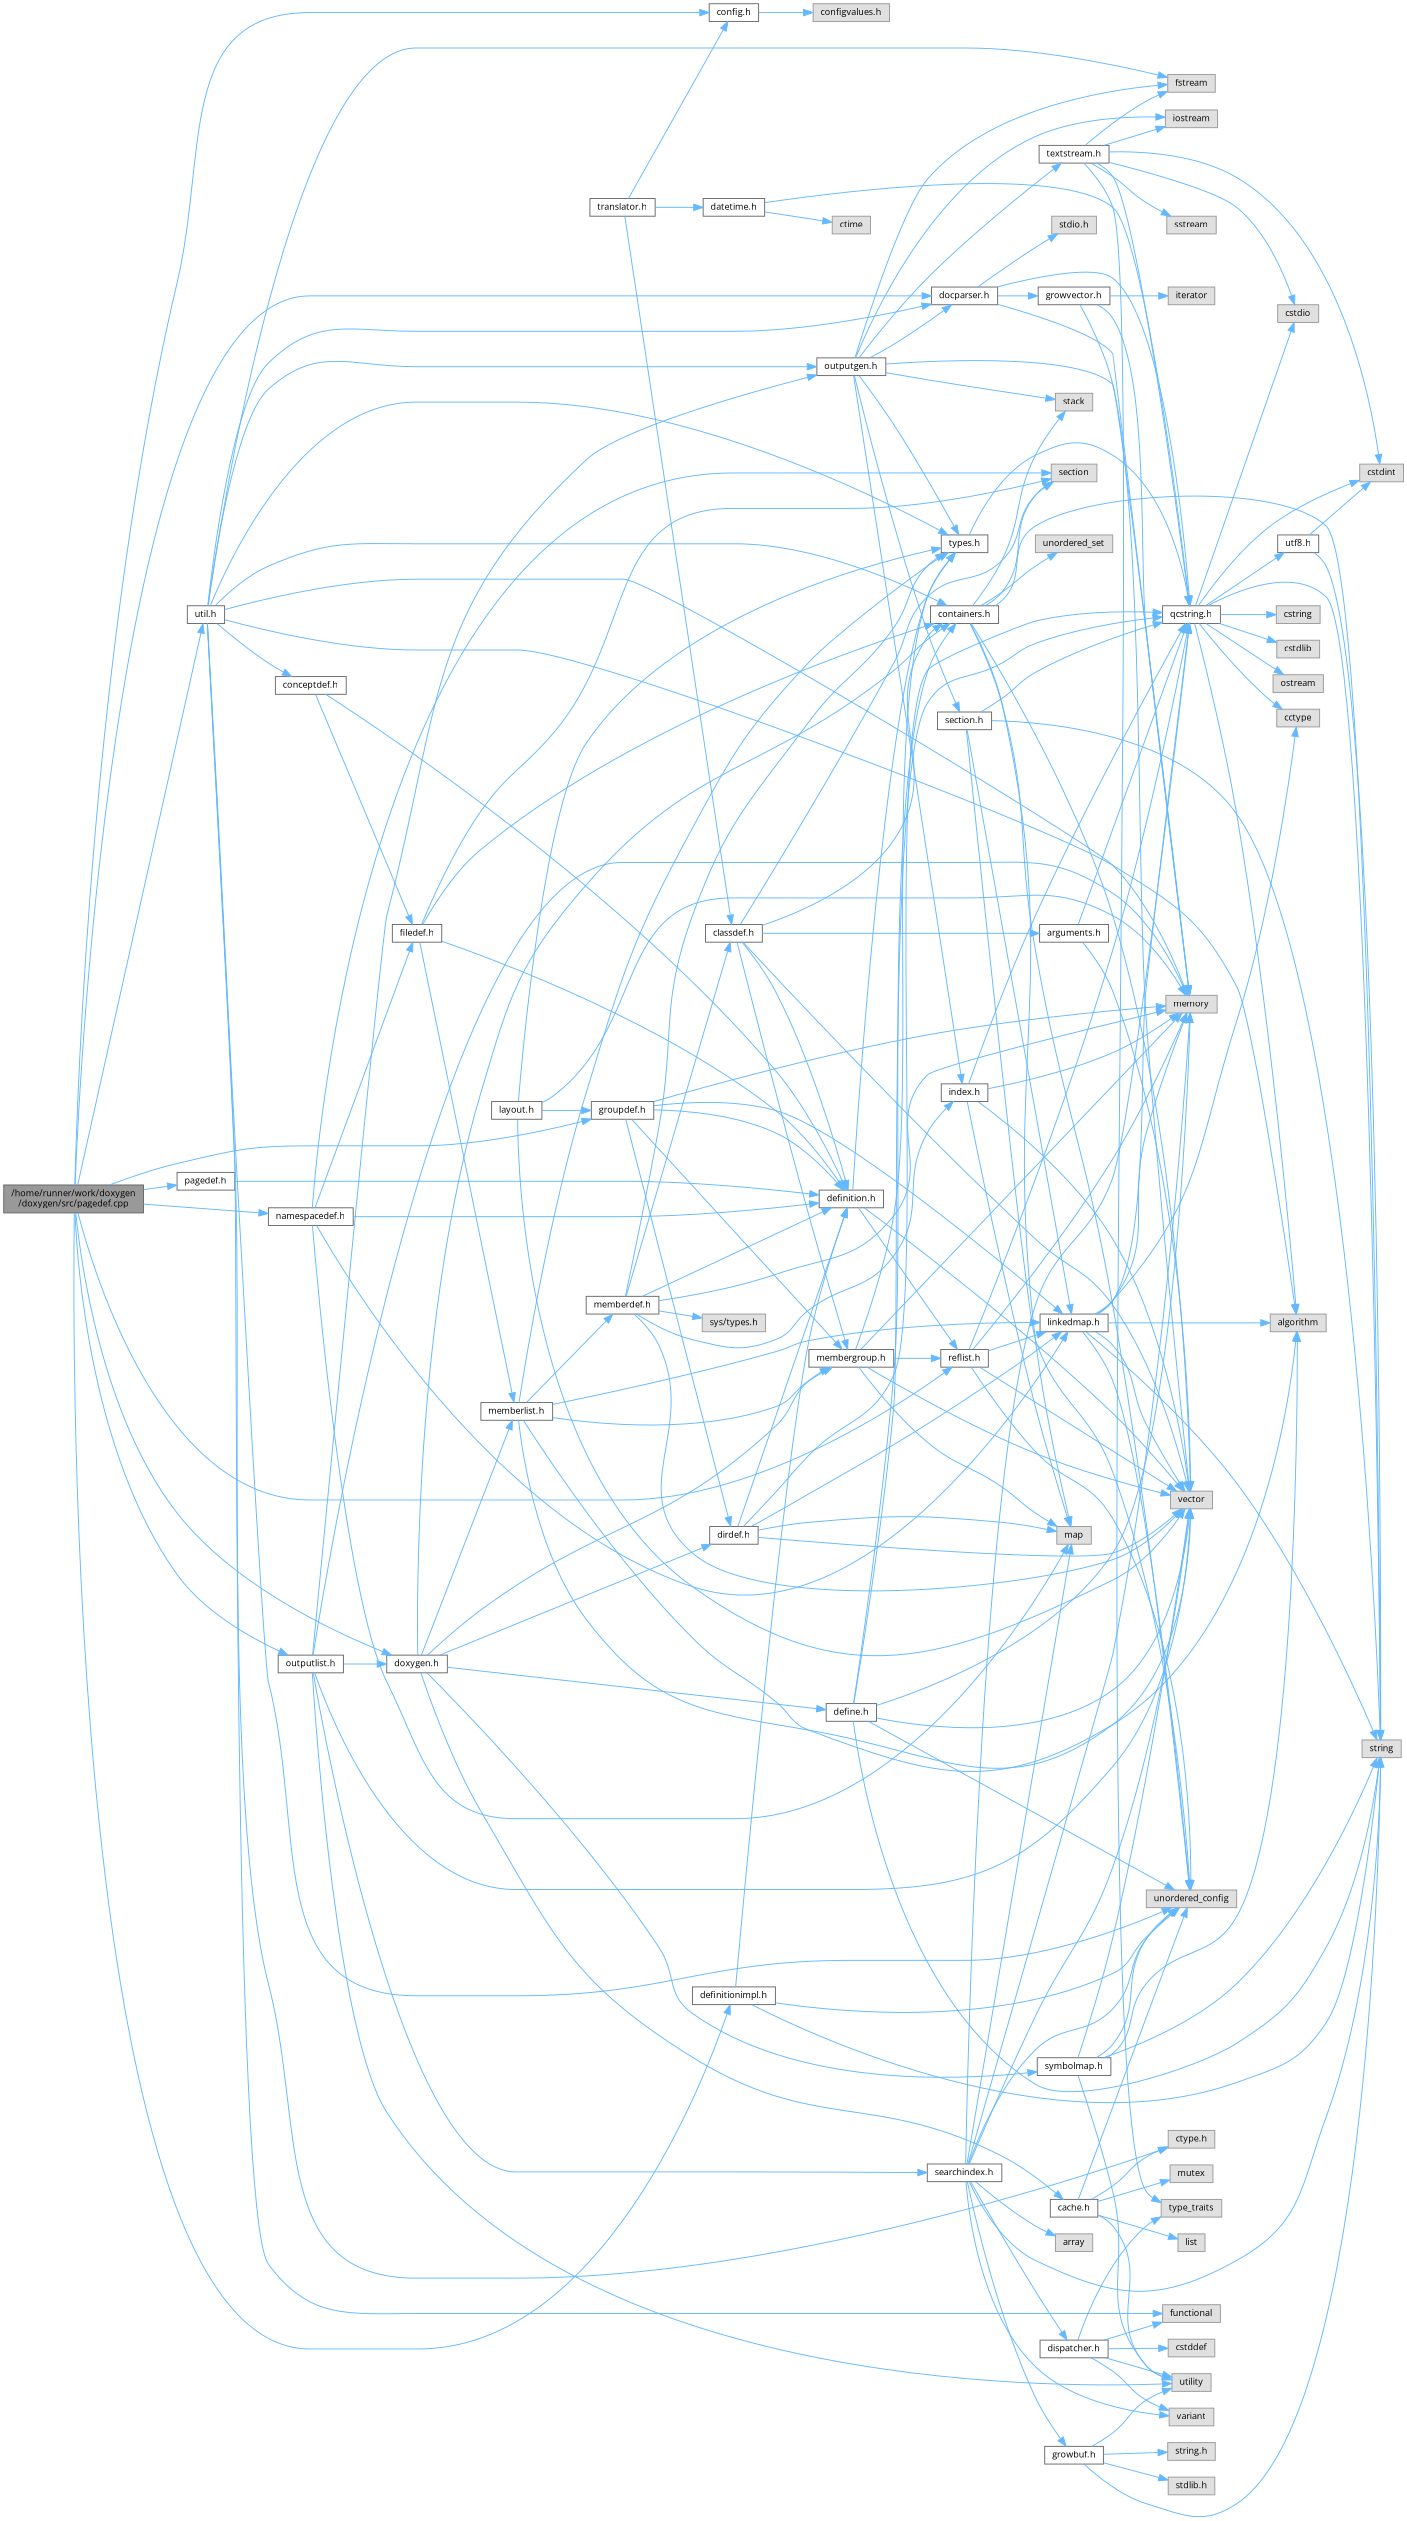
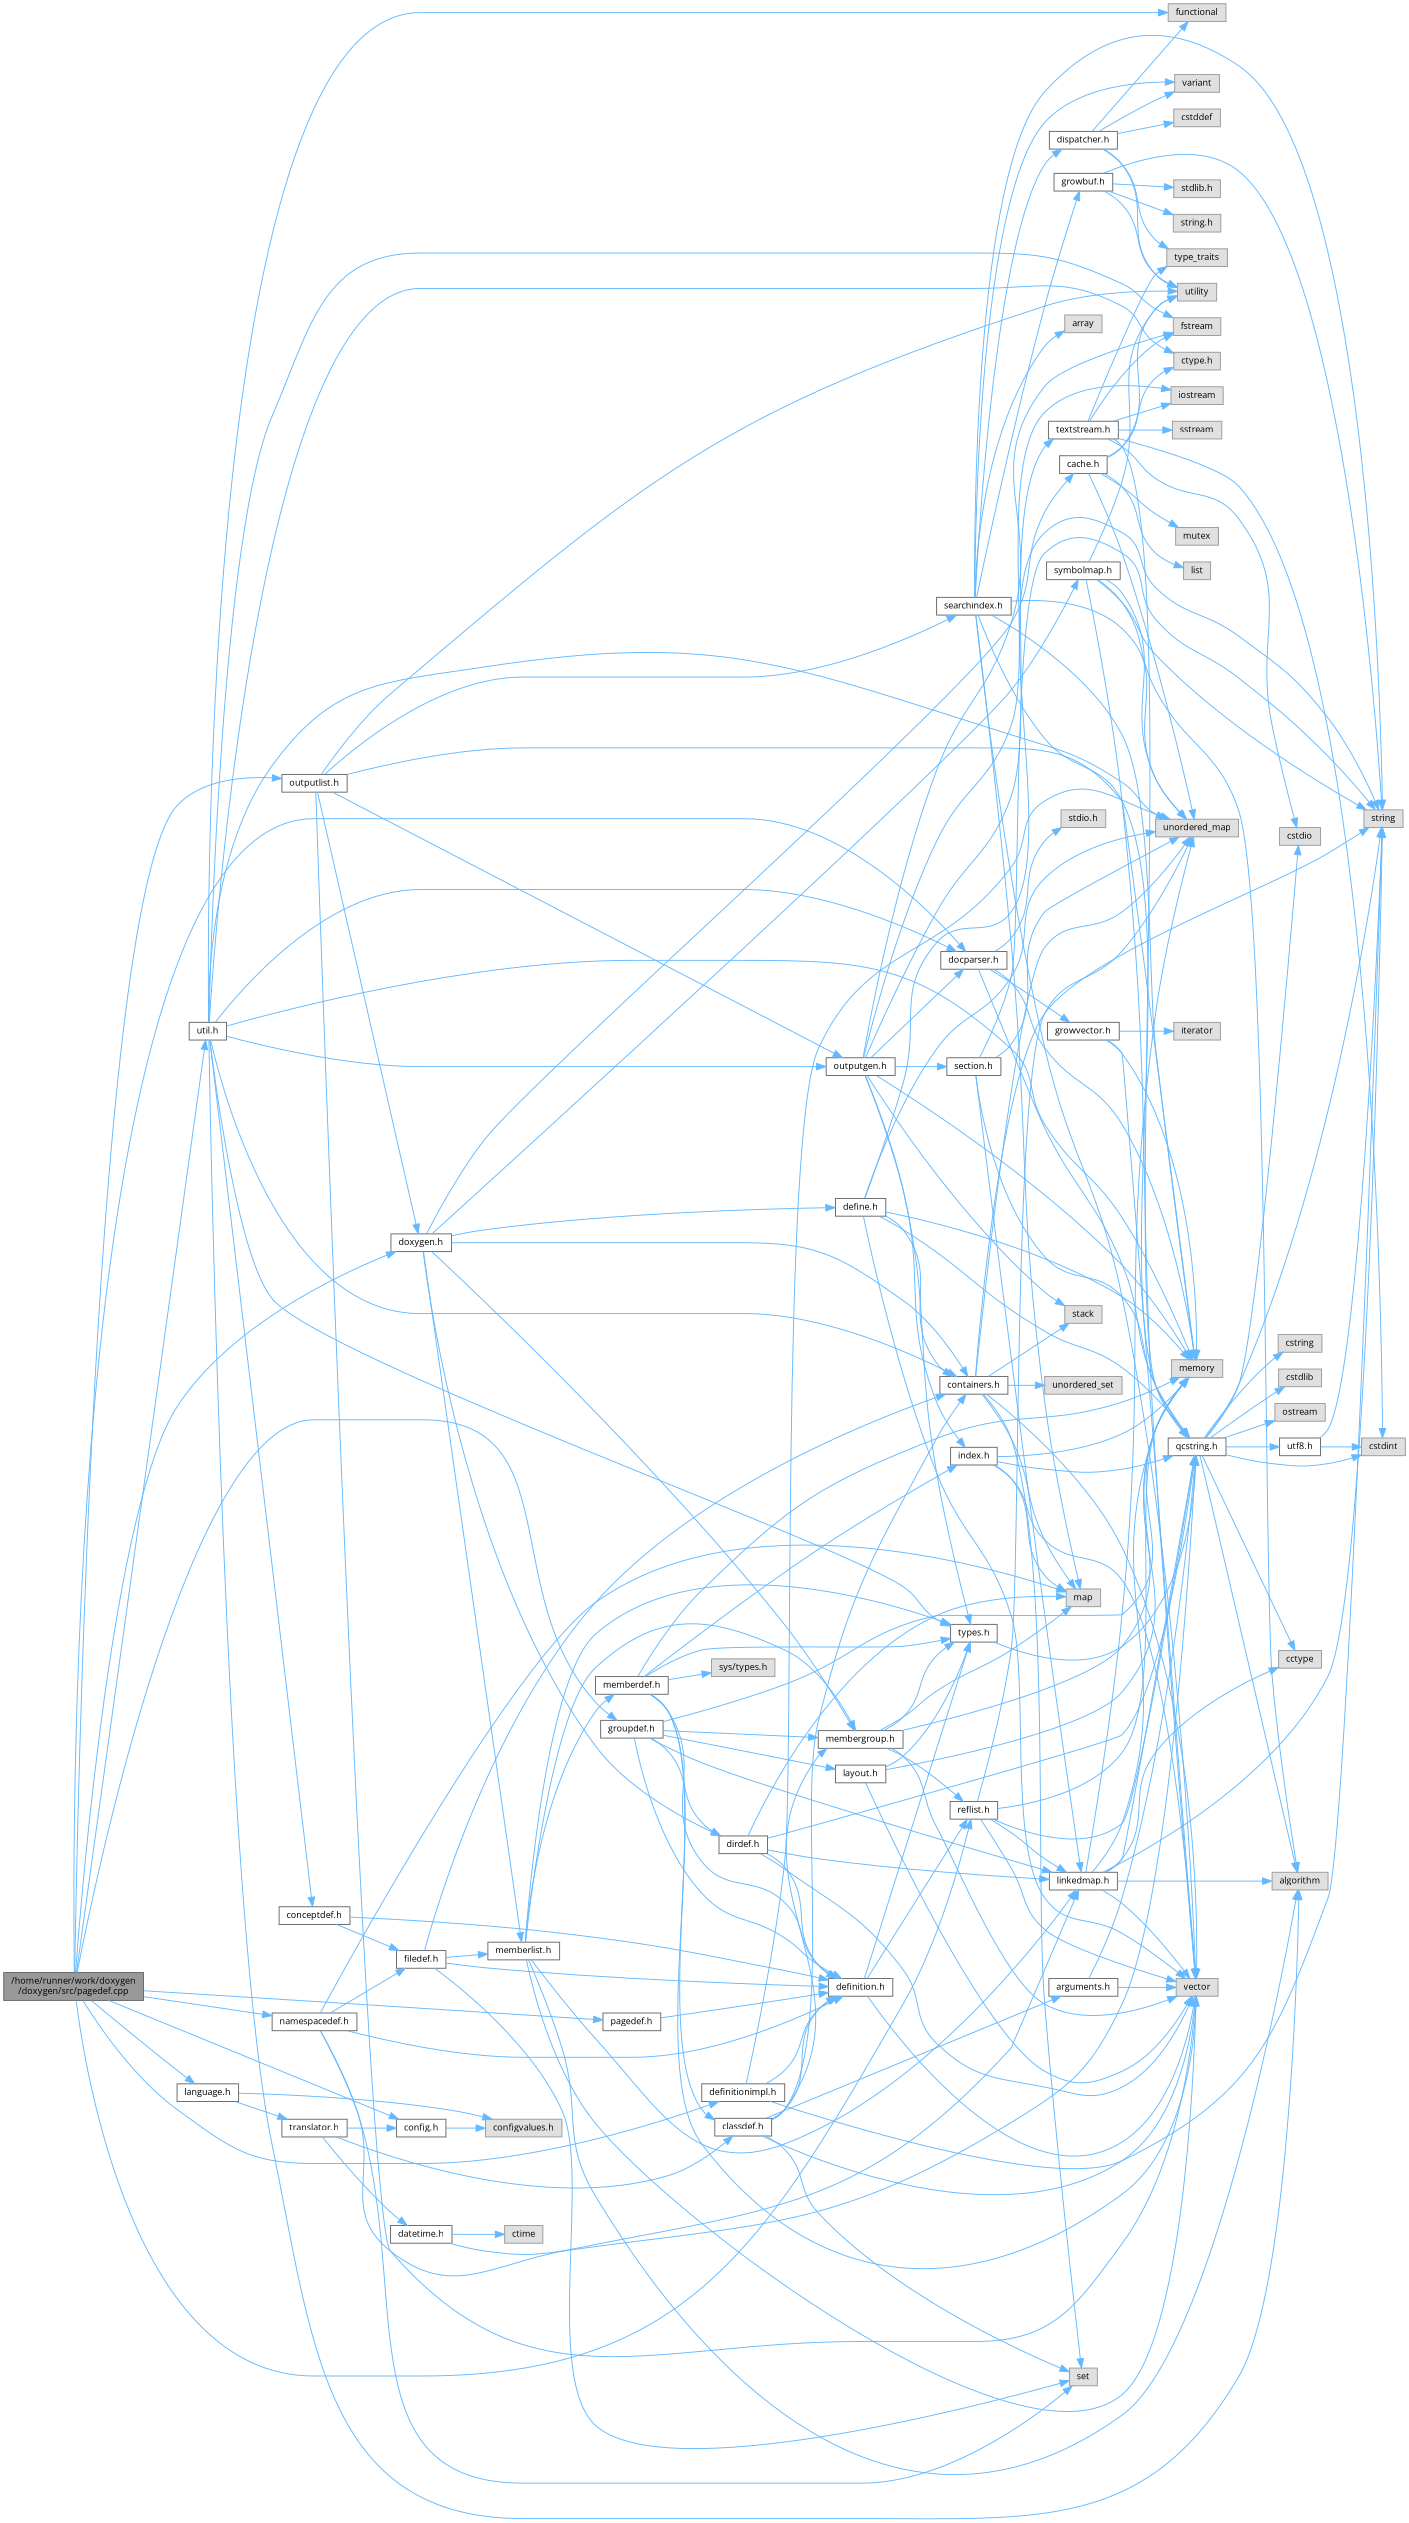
(1074, 473) -> (1083, 2377)
(562, 1110) -> (745, 1751)
(1191, 1899) -> (1197, 828)
none -> (208, 2093)
